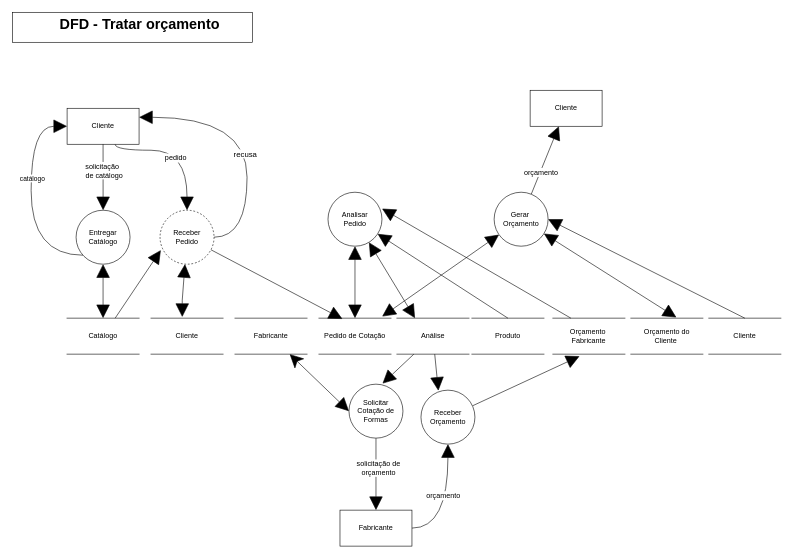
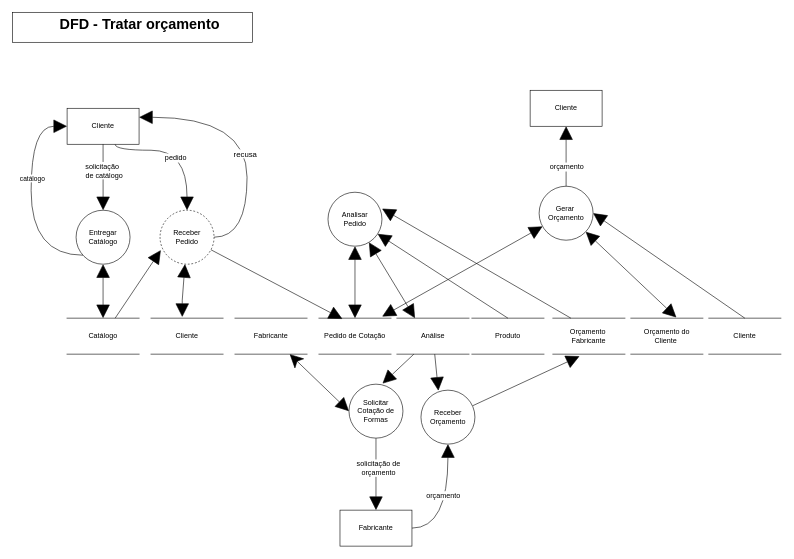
(521, 219) -> (566, 213)
